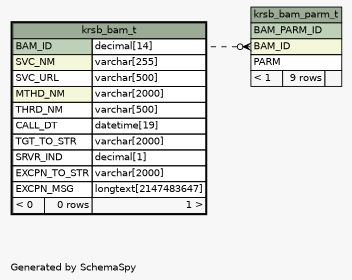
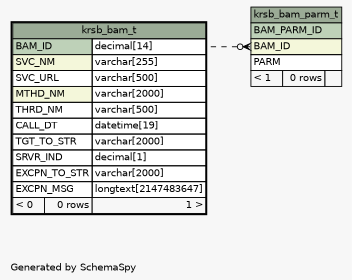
(306, 78) -> (306, 78)
